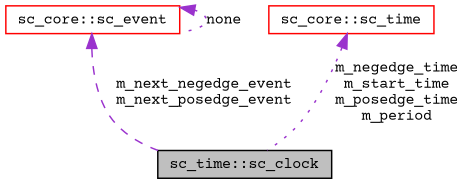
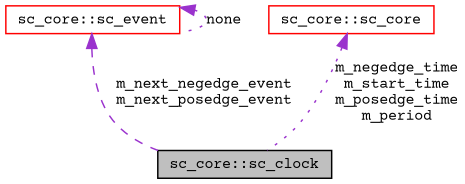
(351, 20) -> (351, 20)
(245, 164) -> (245, 164)
